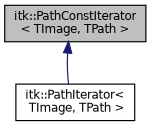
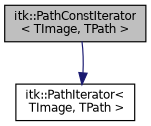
(67, 69) -> (83, 57)
